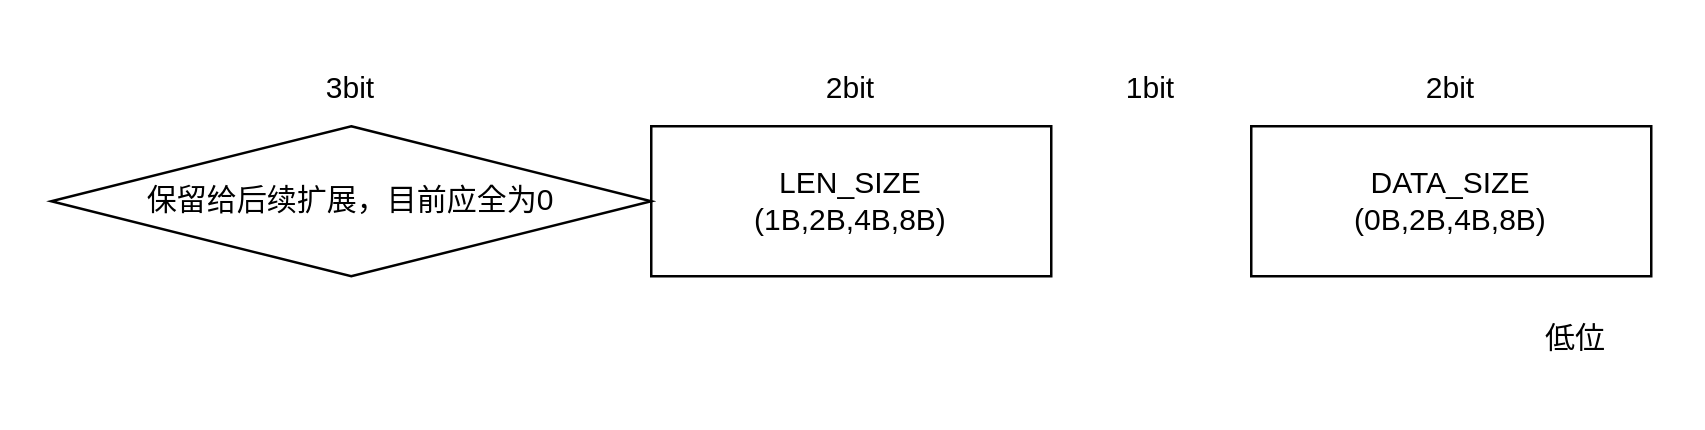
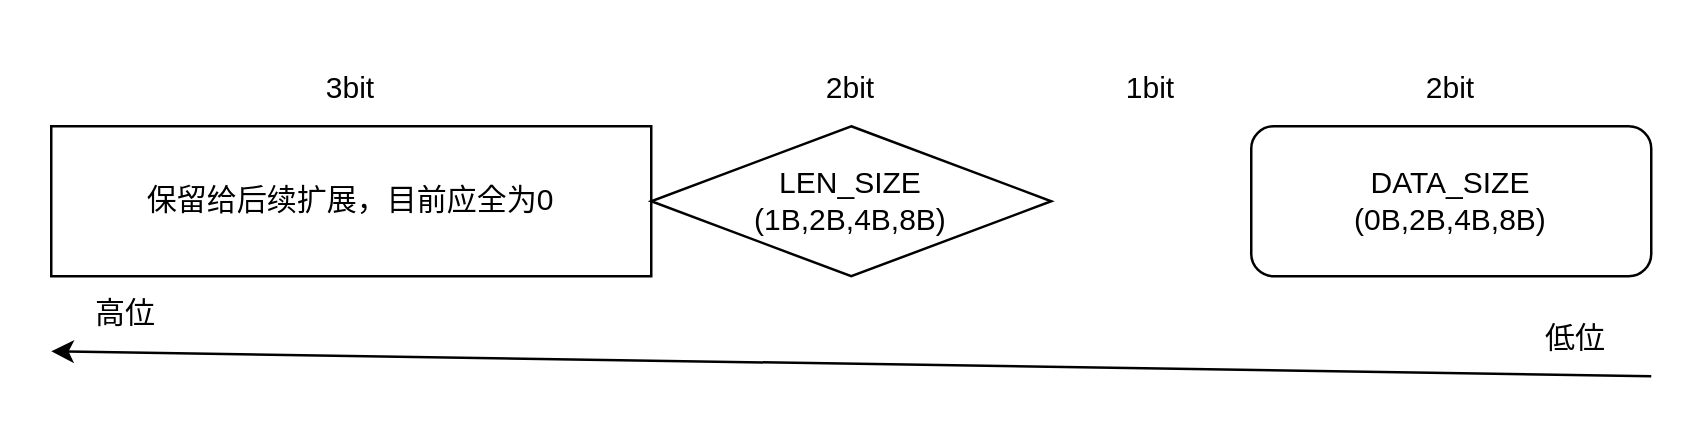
(351, 201) -> (351, 201)
(851, 201) -> (851, 201)
(1451, 201) -> (1451, 201)
none -> (126, 314)
none -> (859, 364)
